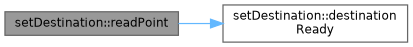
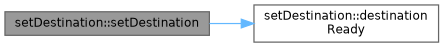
(92, 24) -> (107, 24)
